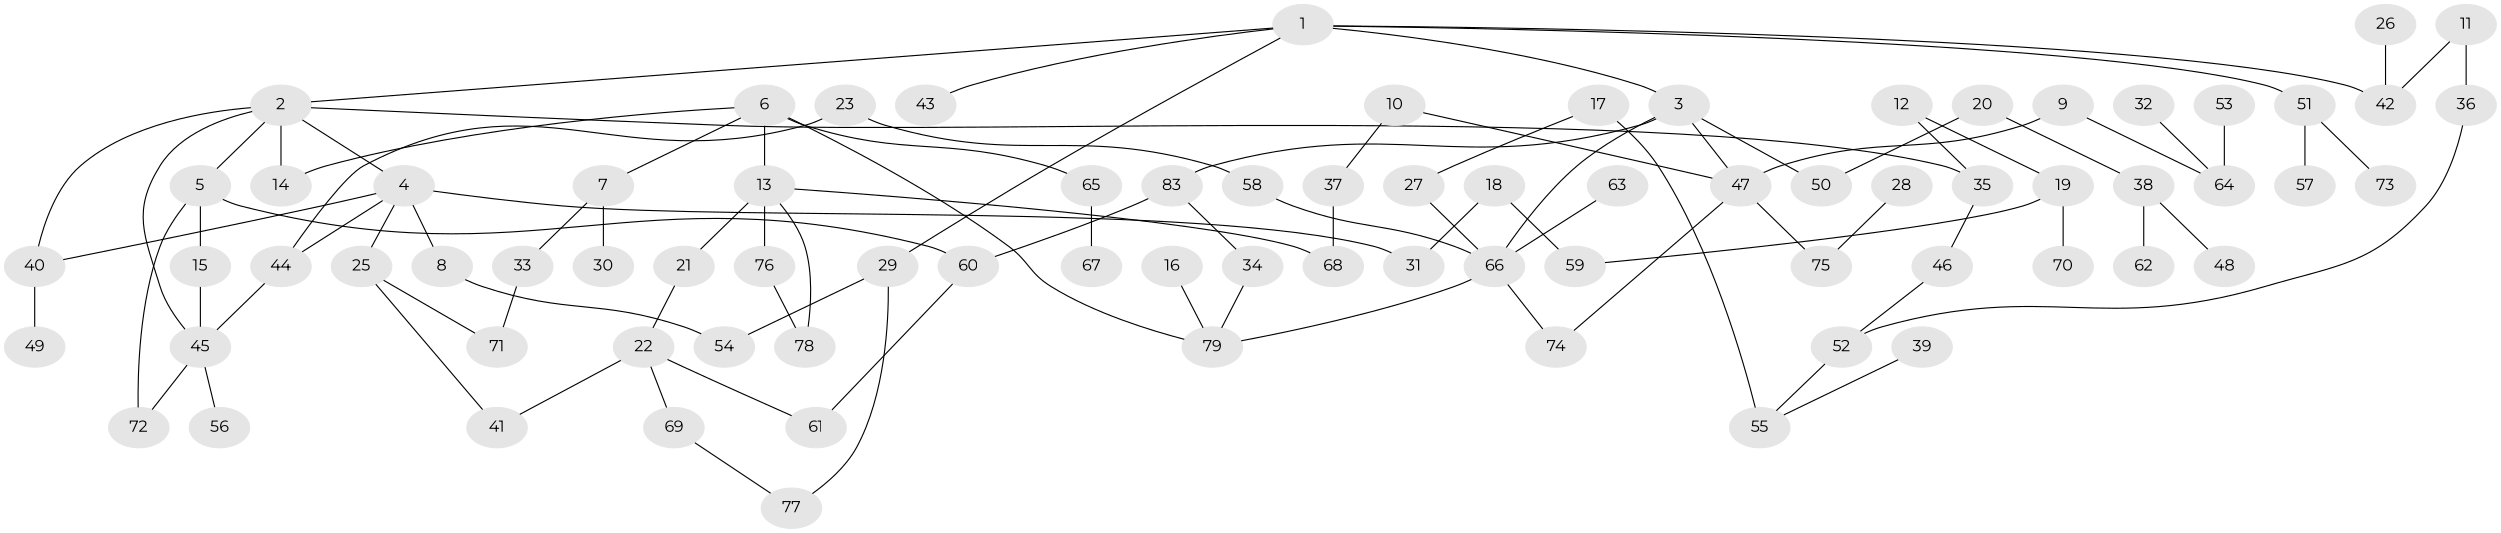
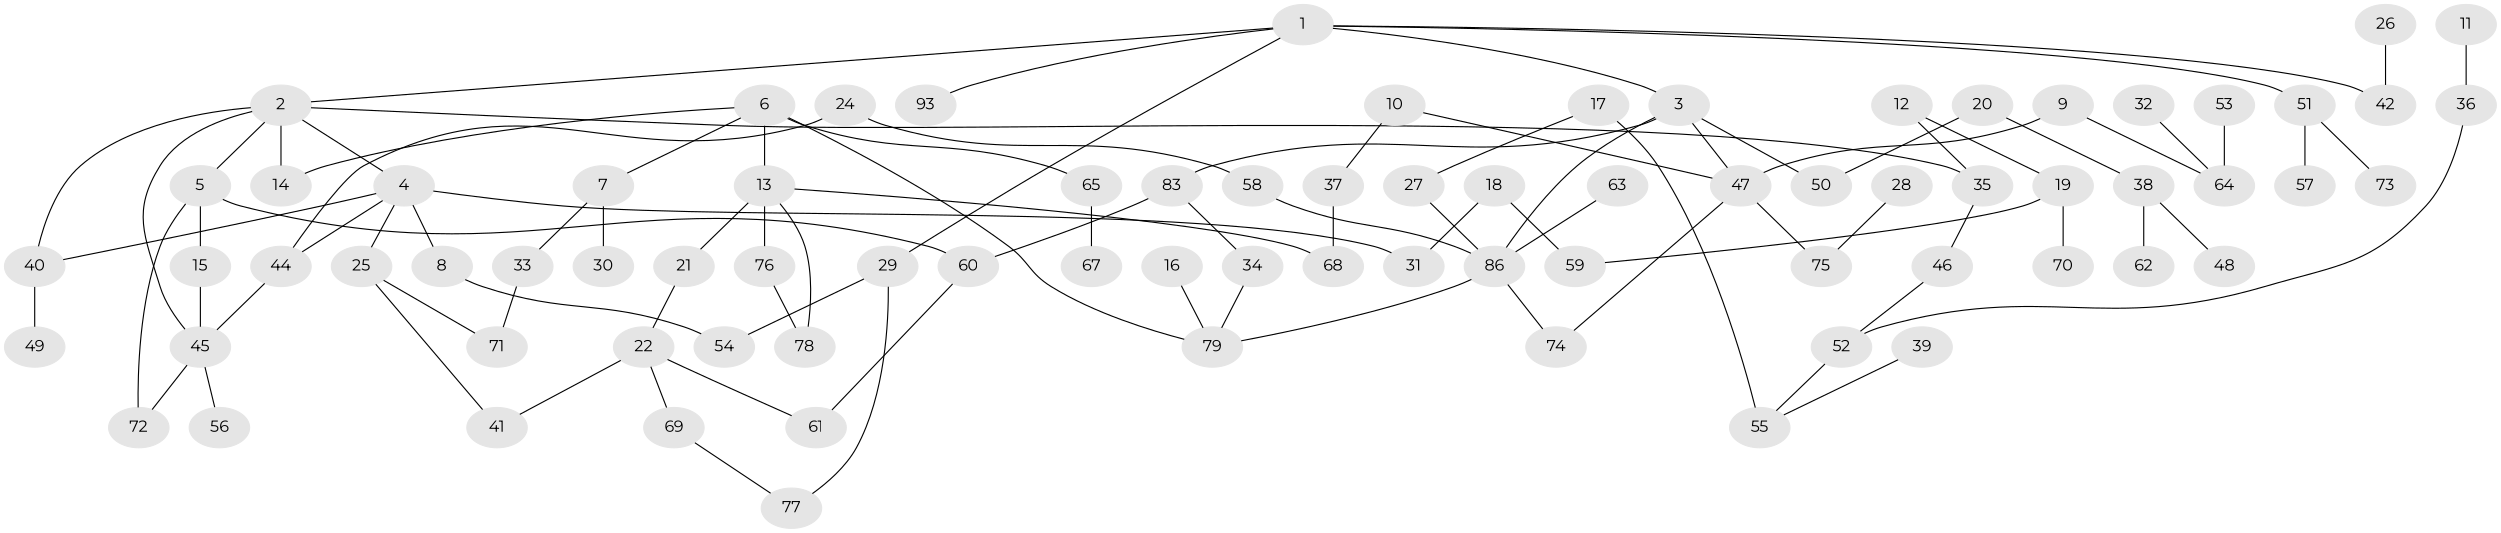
(2426, 65) -> none
(845, 105) -> (845, 105)
(926, 105) -> (926, 105)
(1494, 266) -> (1494, 266)
